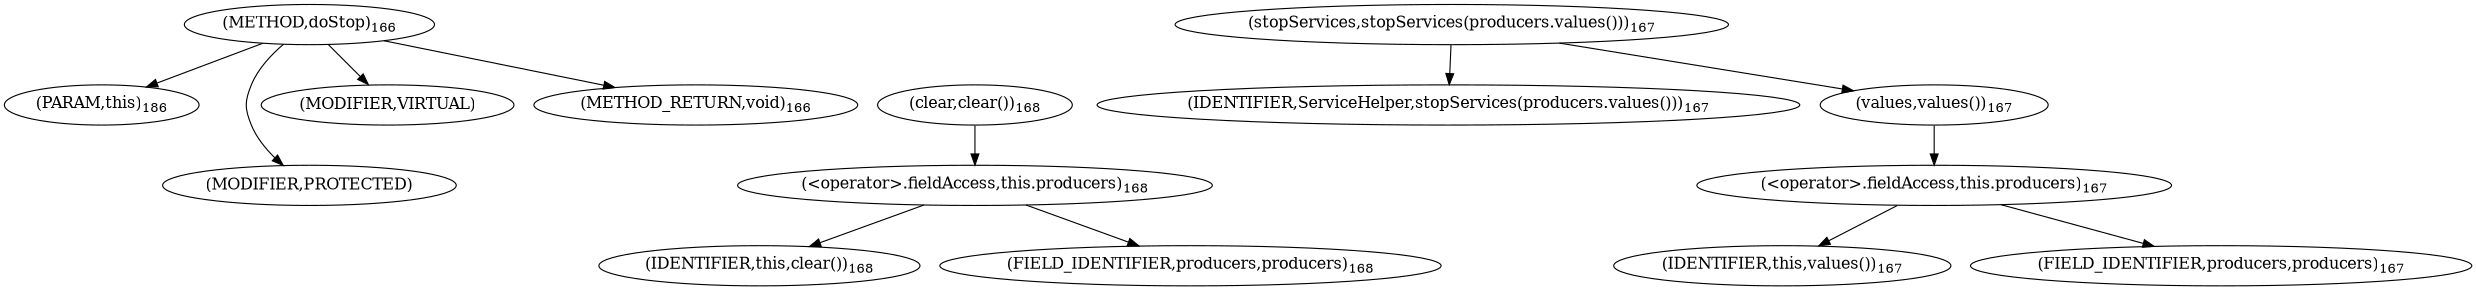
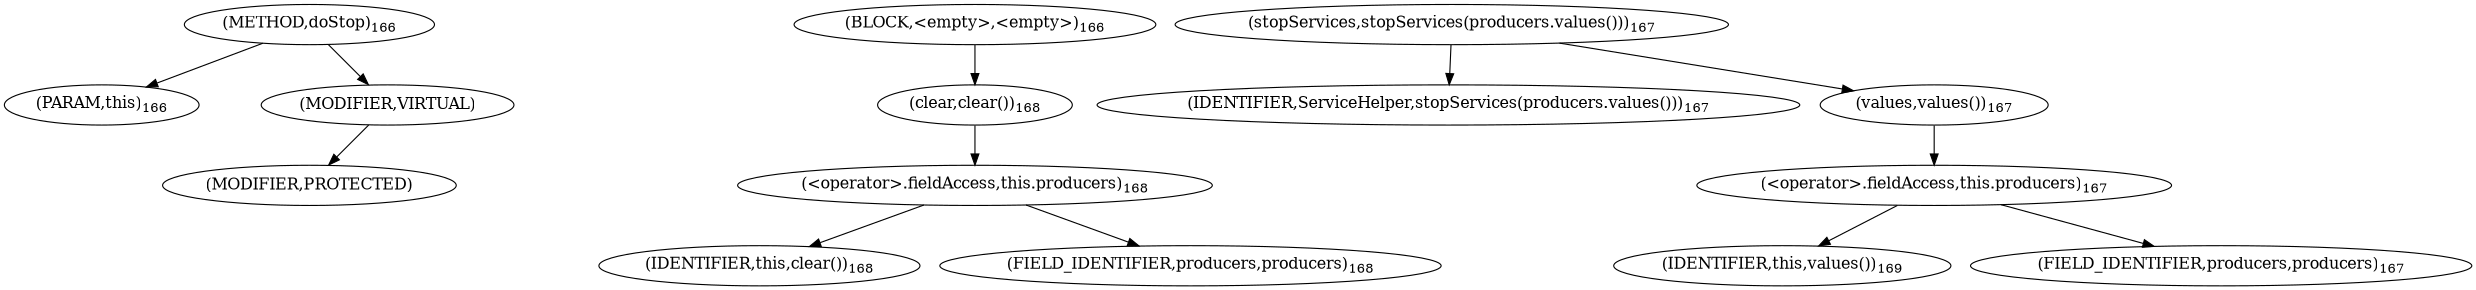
none -> (975, 25)
(247, 99) -> (353, 141)
(155, 103) -> (155, 103)
(696, 105) -> none
(1890, 264) -> (1890, 264)
